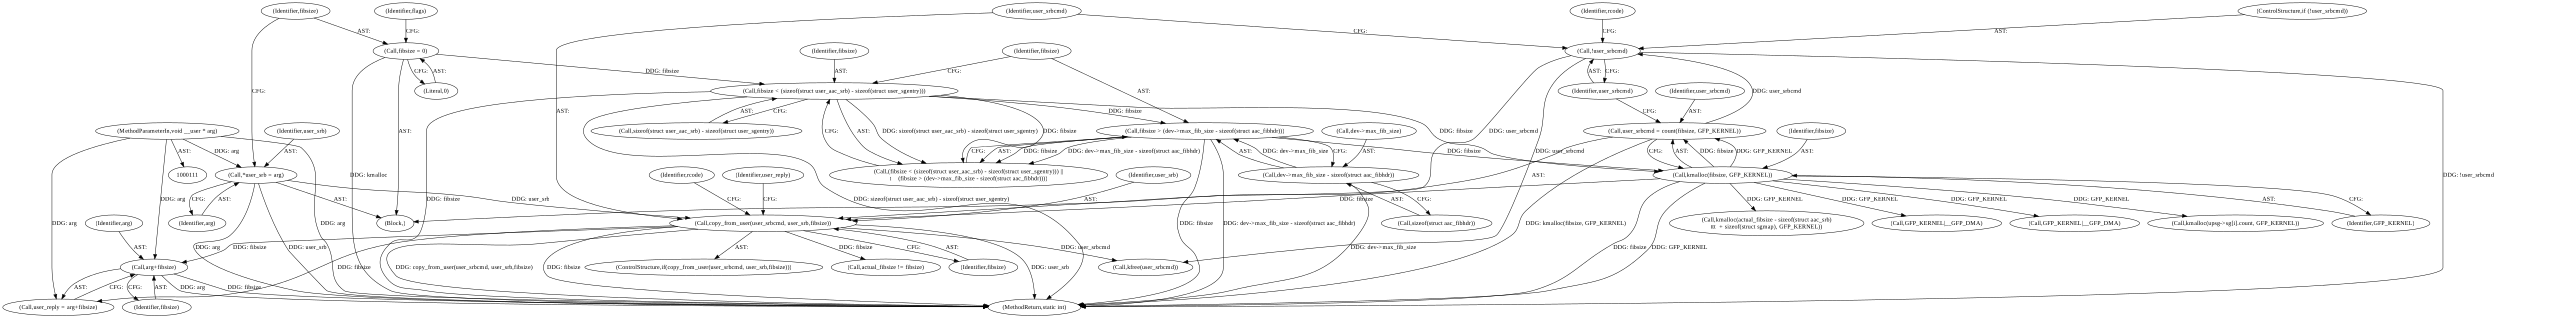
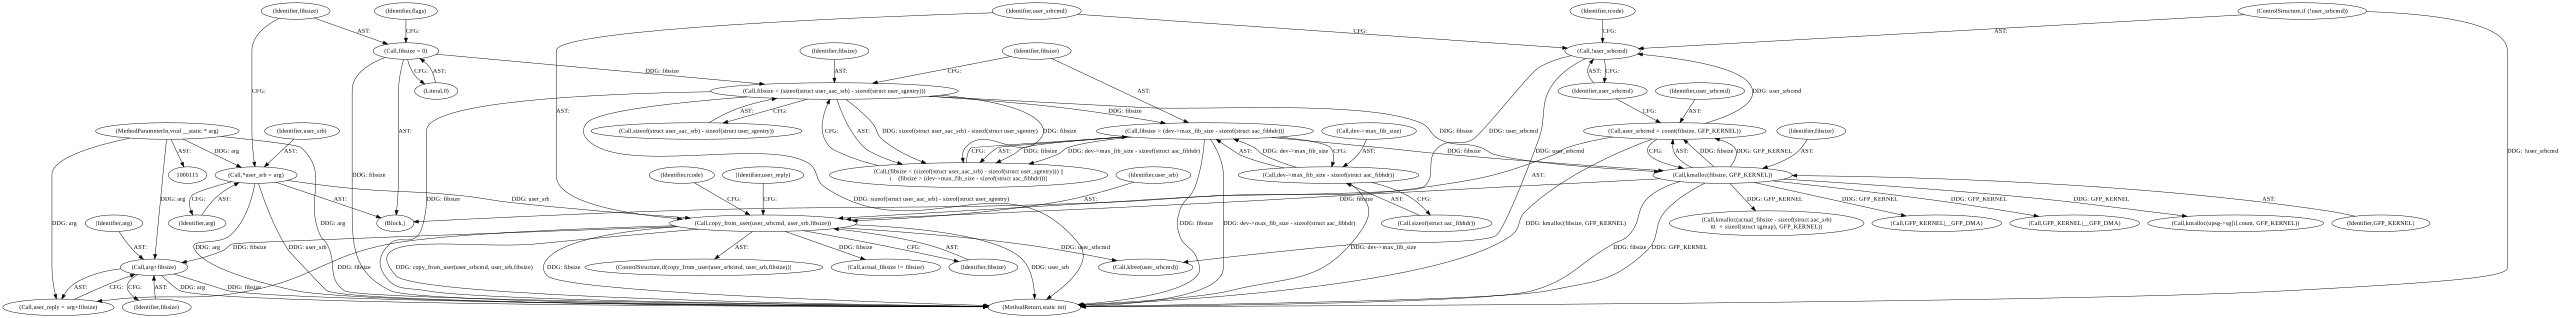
(167, 131) -> (167, 131)
(188, 175) -> (188, 175)
(369, 175) -> (369, 175)
(2082, 181) -> none
(2256, 289) -> (1983, 299)
